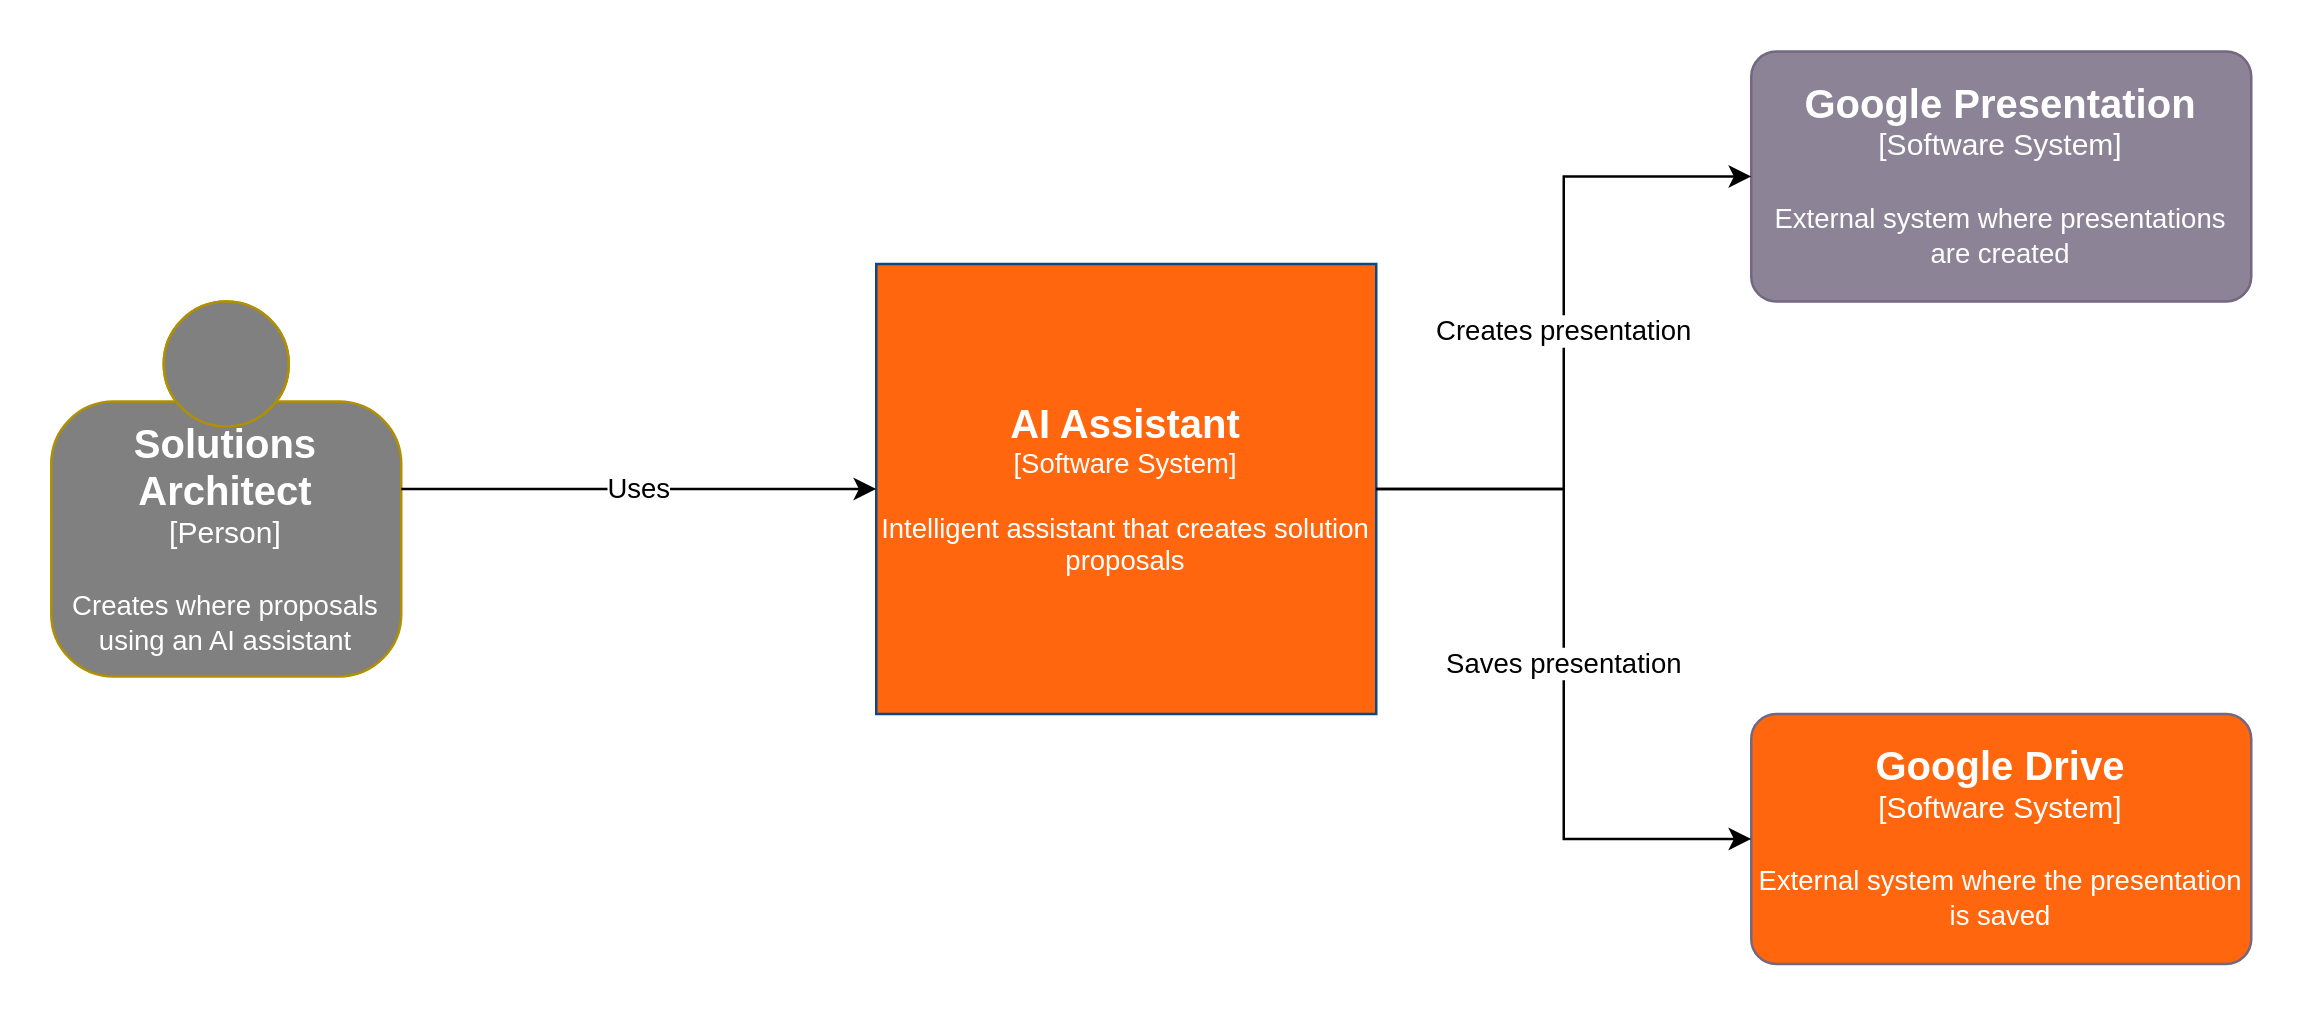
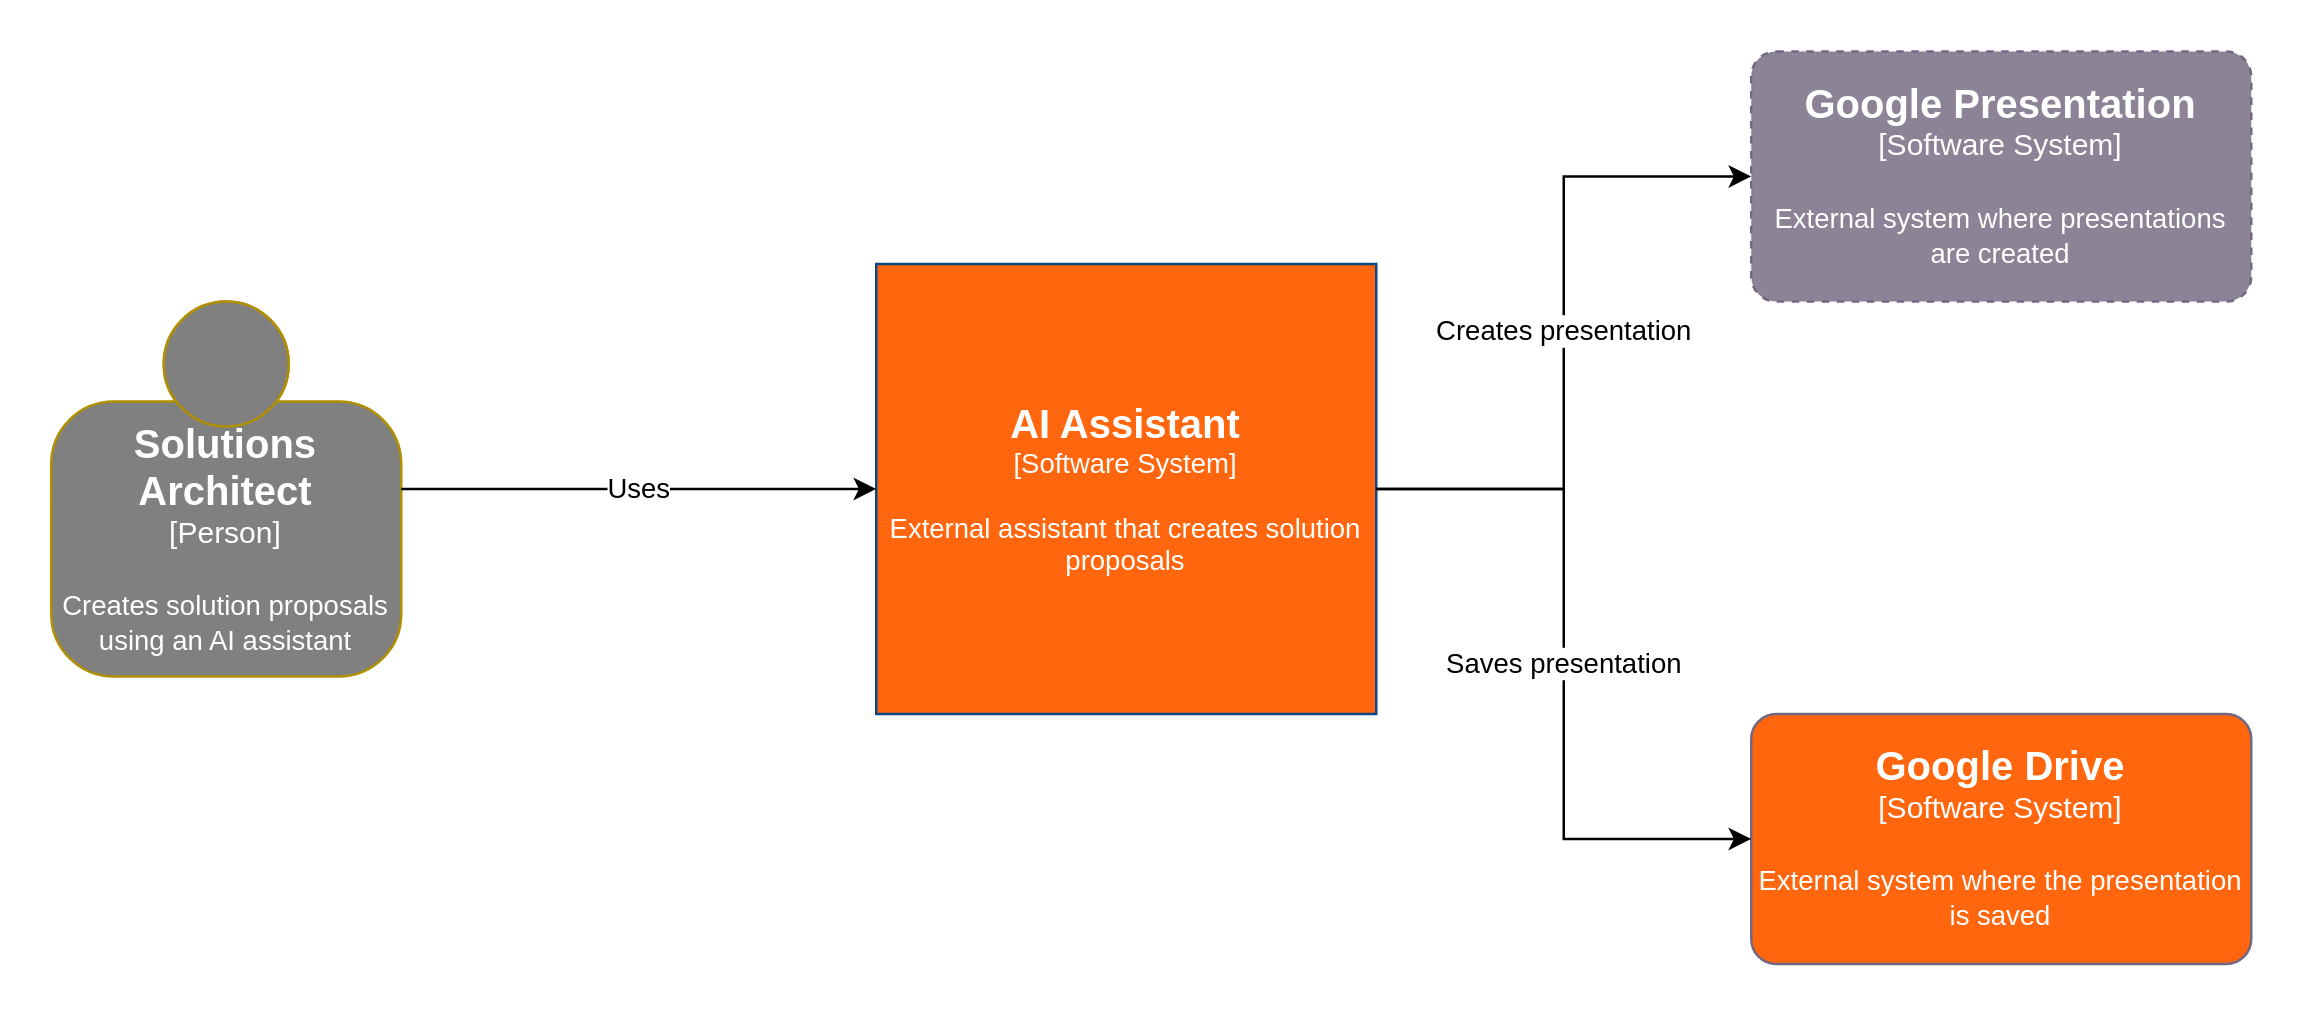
(2001, 176) -> (2001, 176)
(1126, 489) -> (1126, 489)
(226, 539) -> (226, 539)
